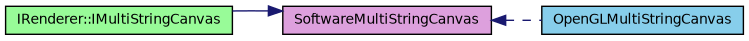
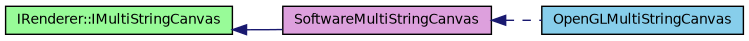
(250, 11) -> (264, 30)
